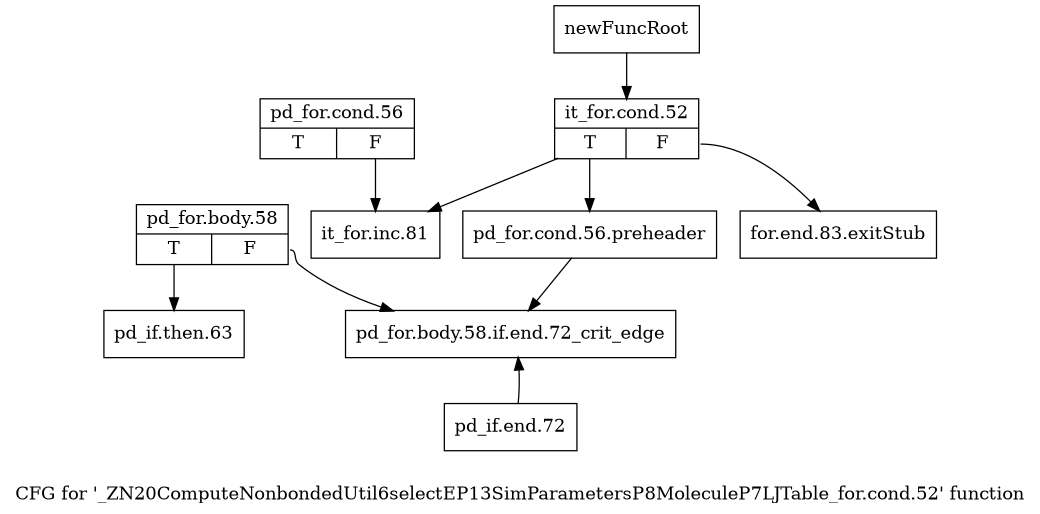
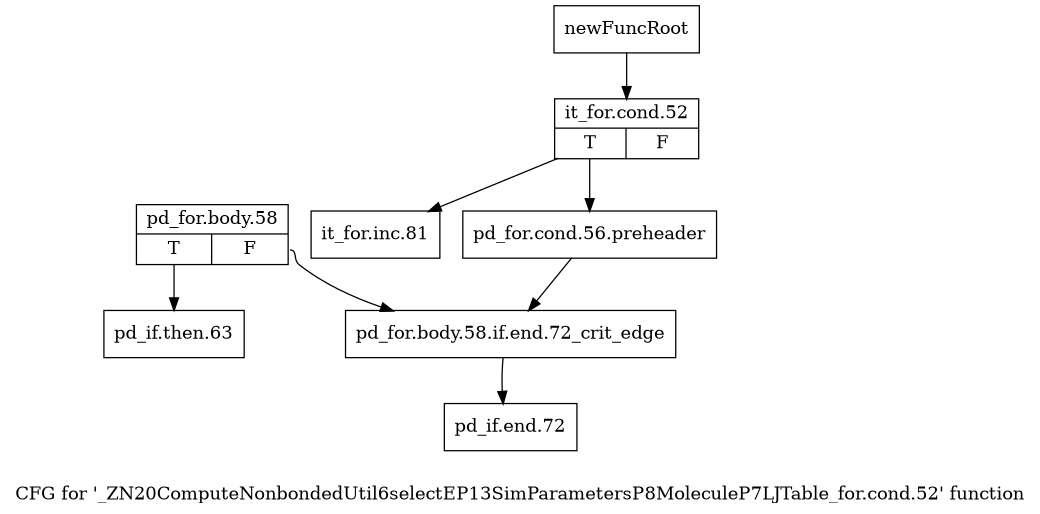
(337, 129) -> none
(838, 235) -> none
(519, 387) -> (502, 374)
